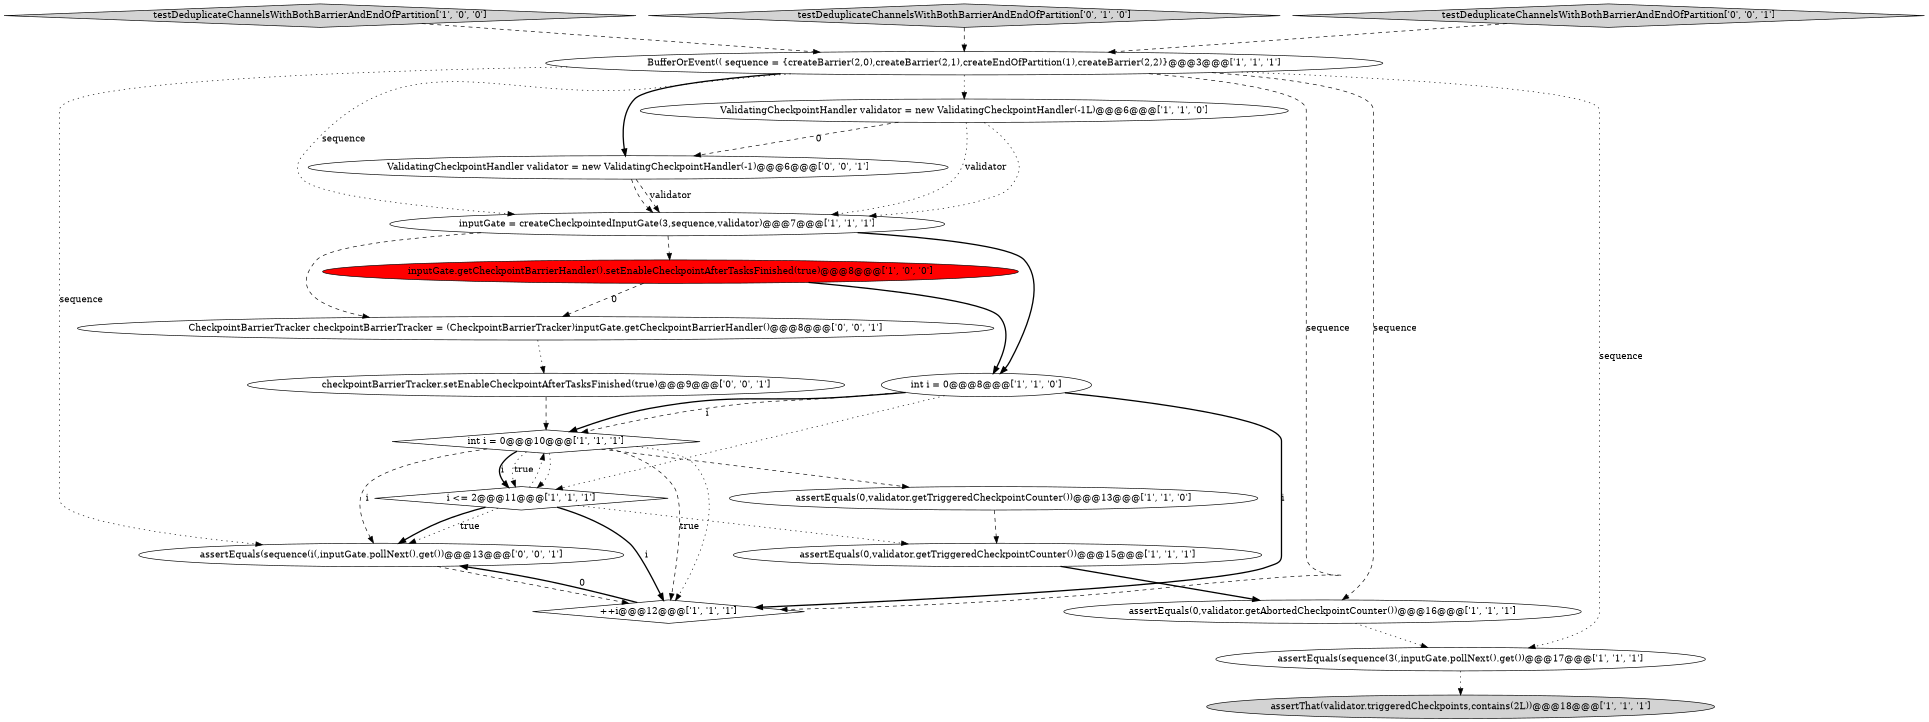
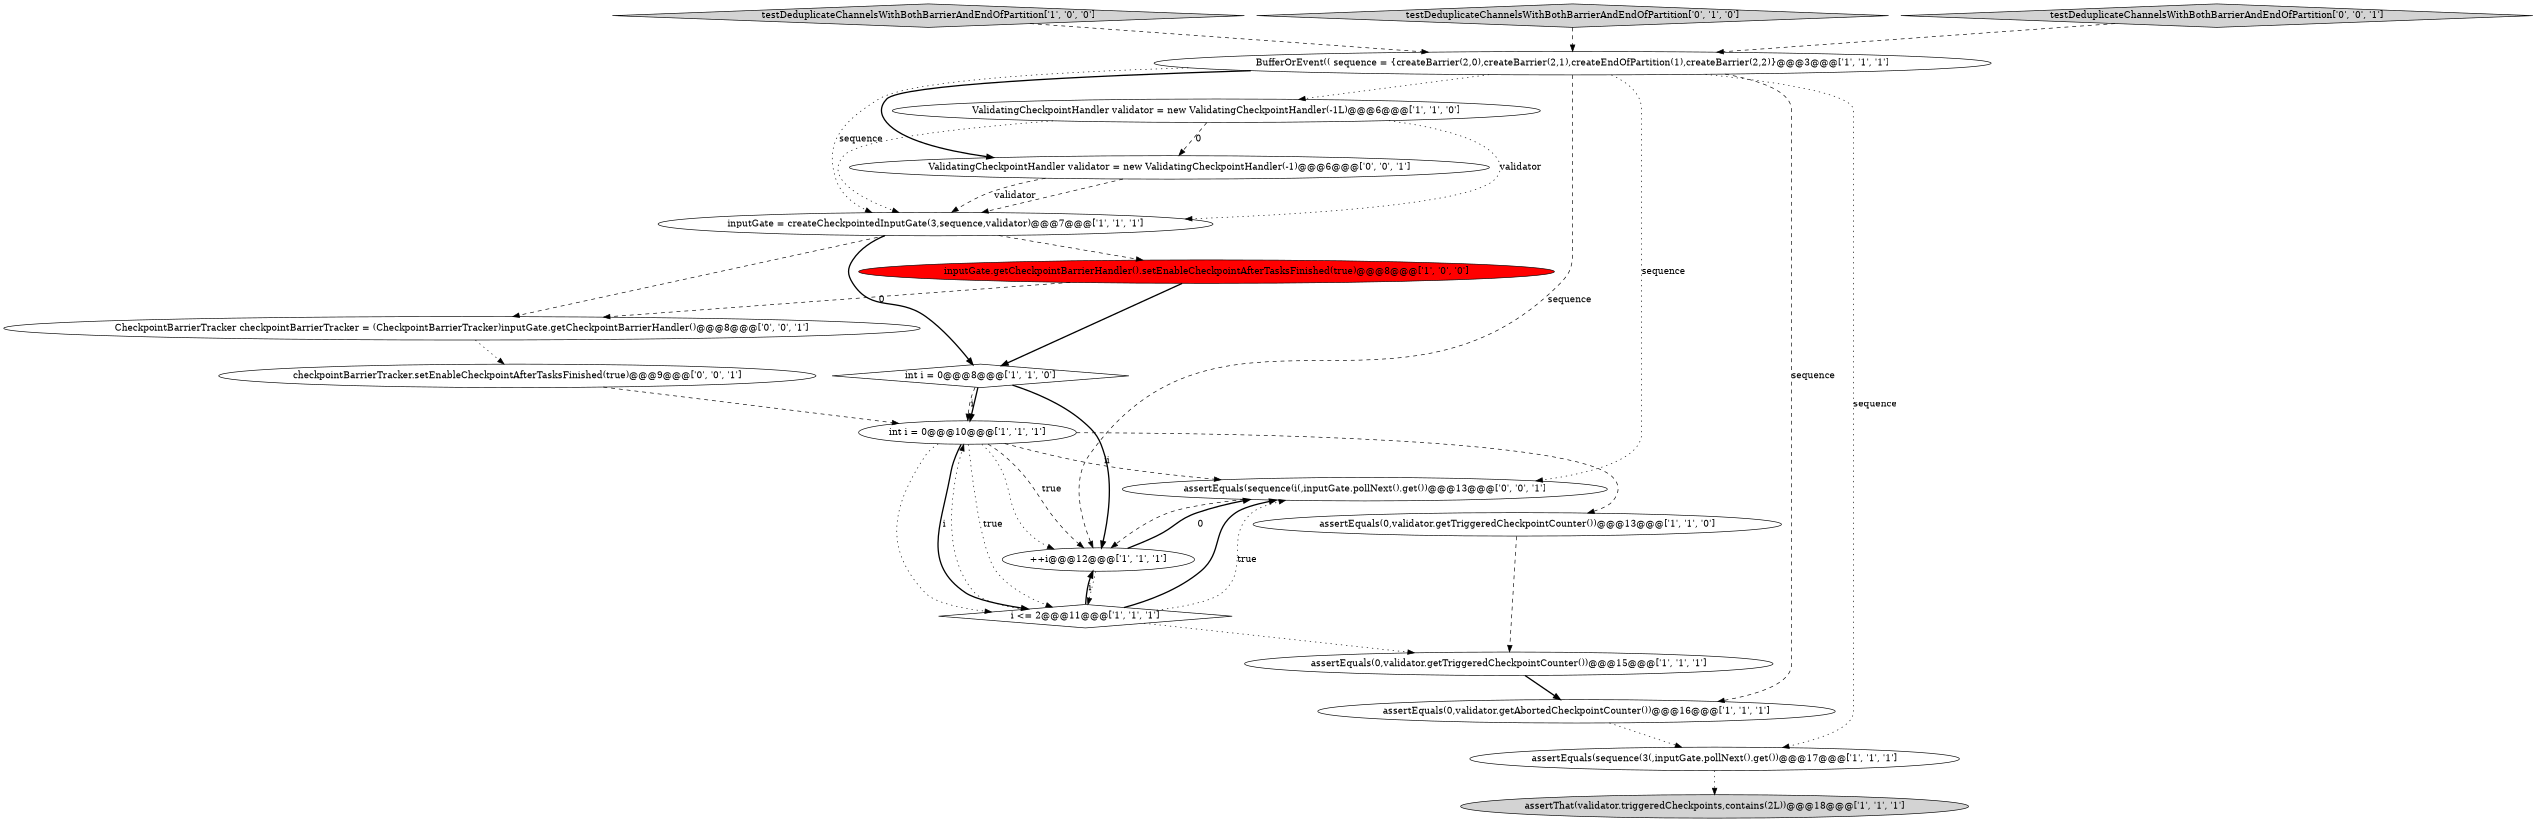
(986, 385) -> (980, 376)
(546, 442) -> (967, 433)
(754, 442) -> (1093, 585)
(669, 612) -> (1098, 560)
